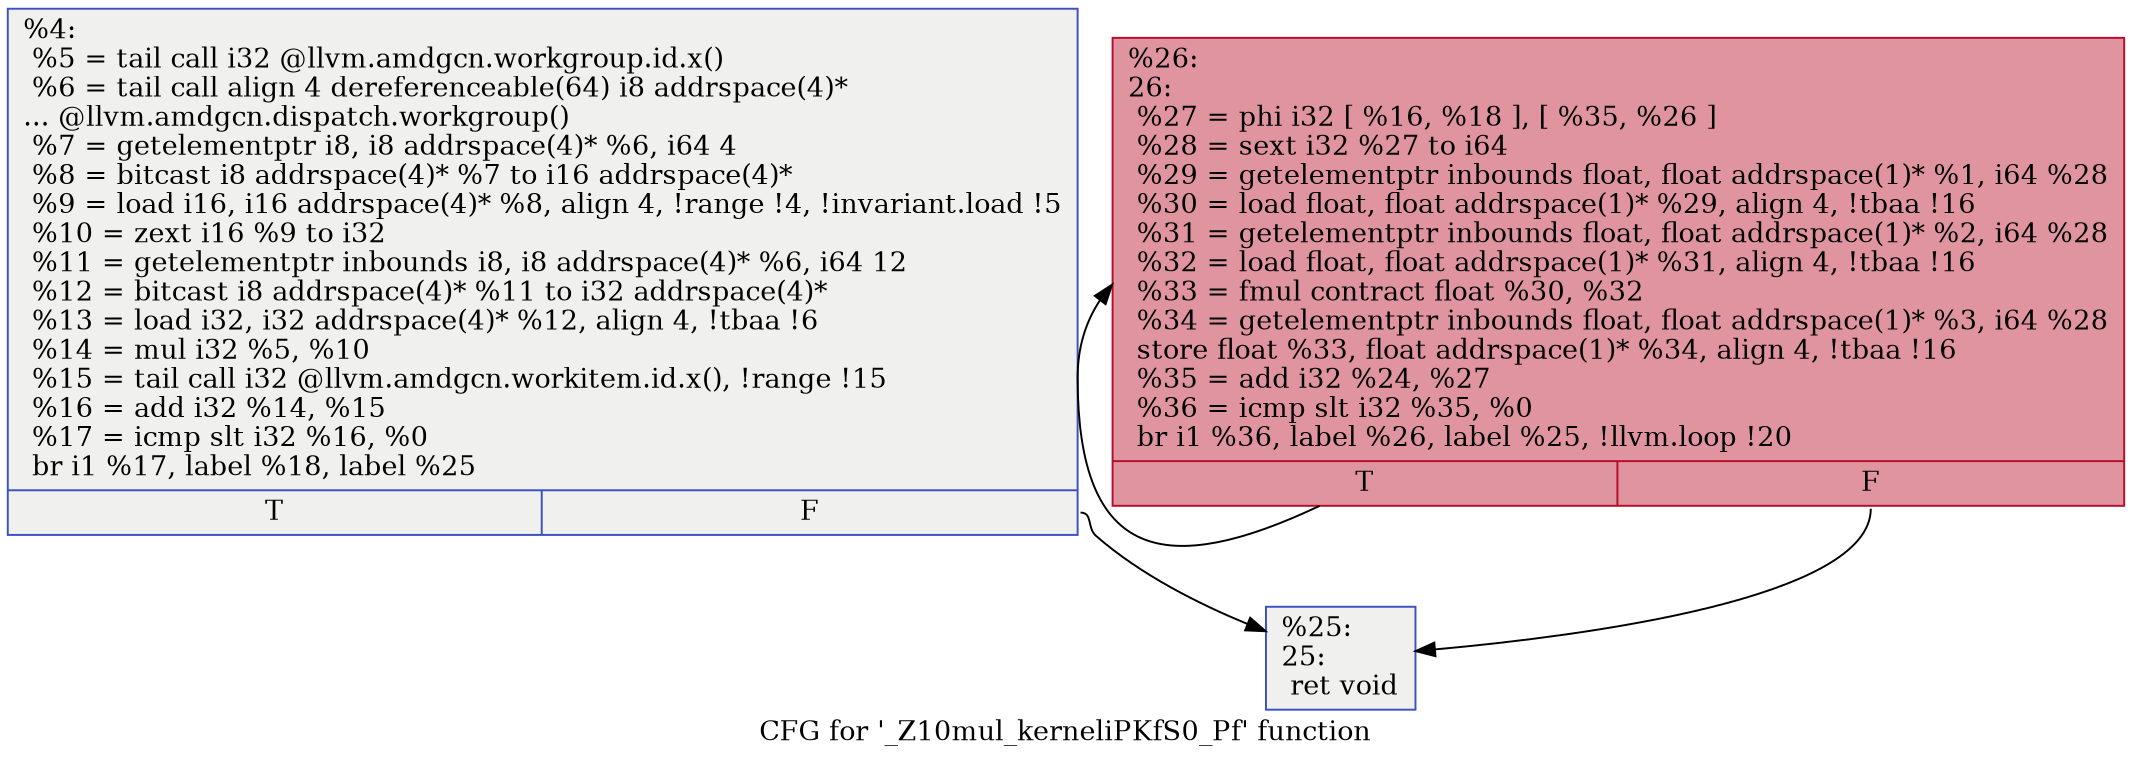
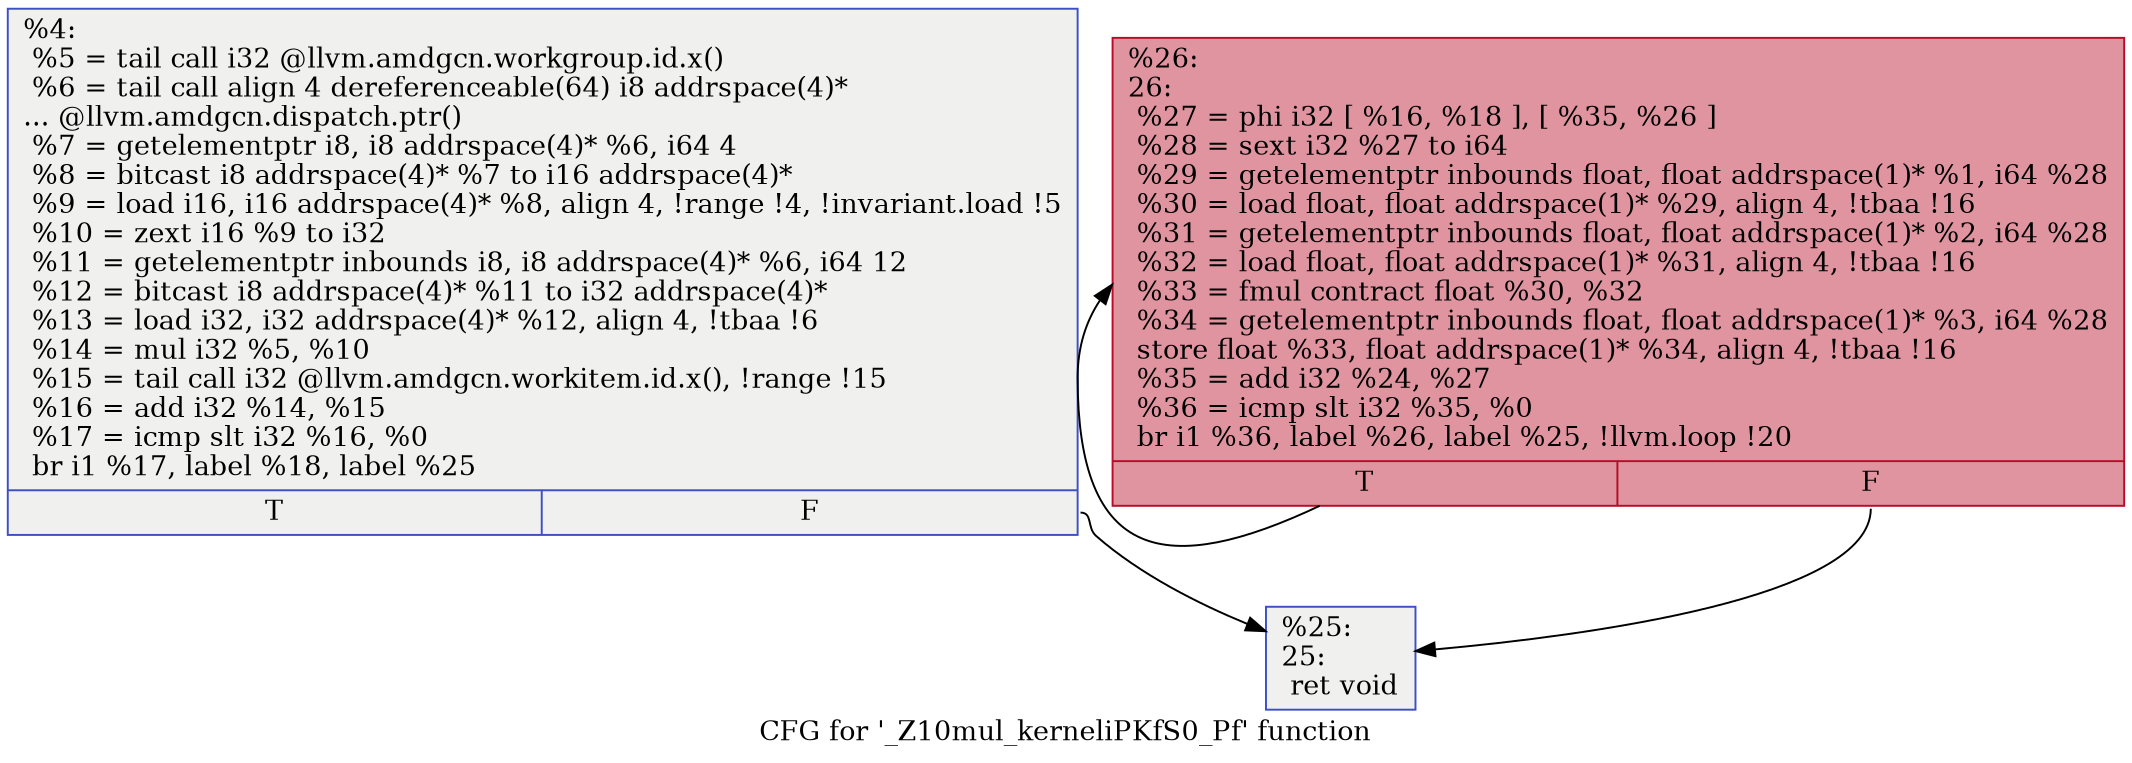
(297, 117) -> (243, 117)
